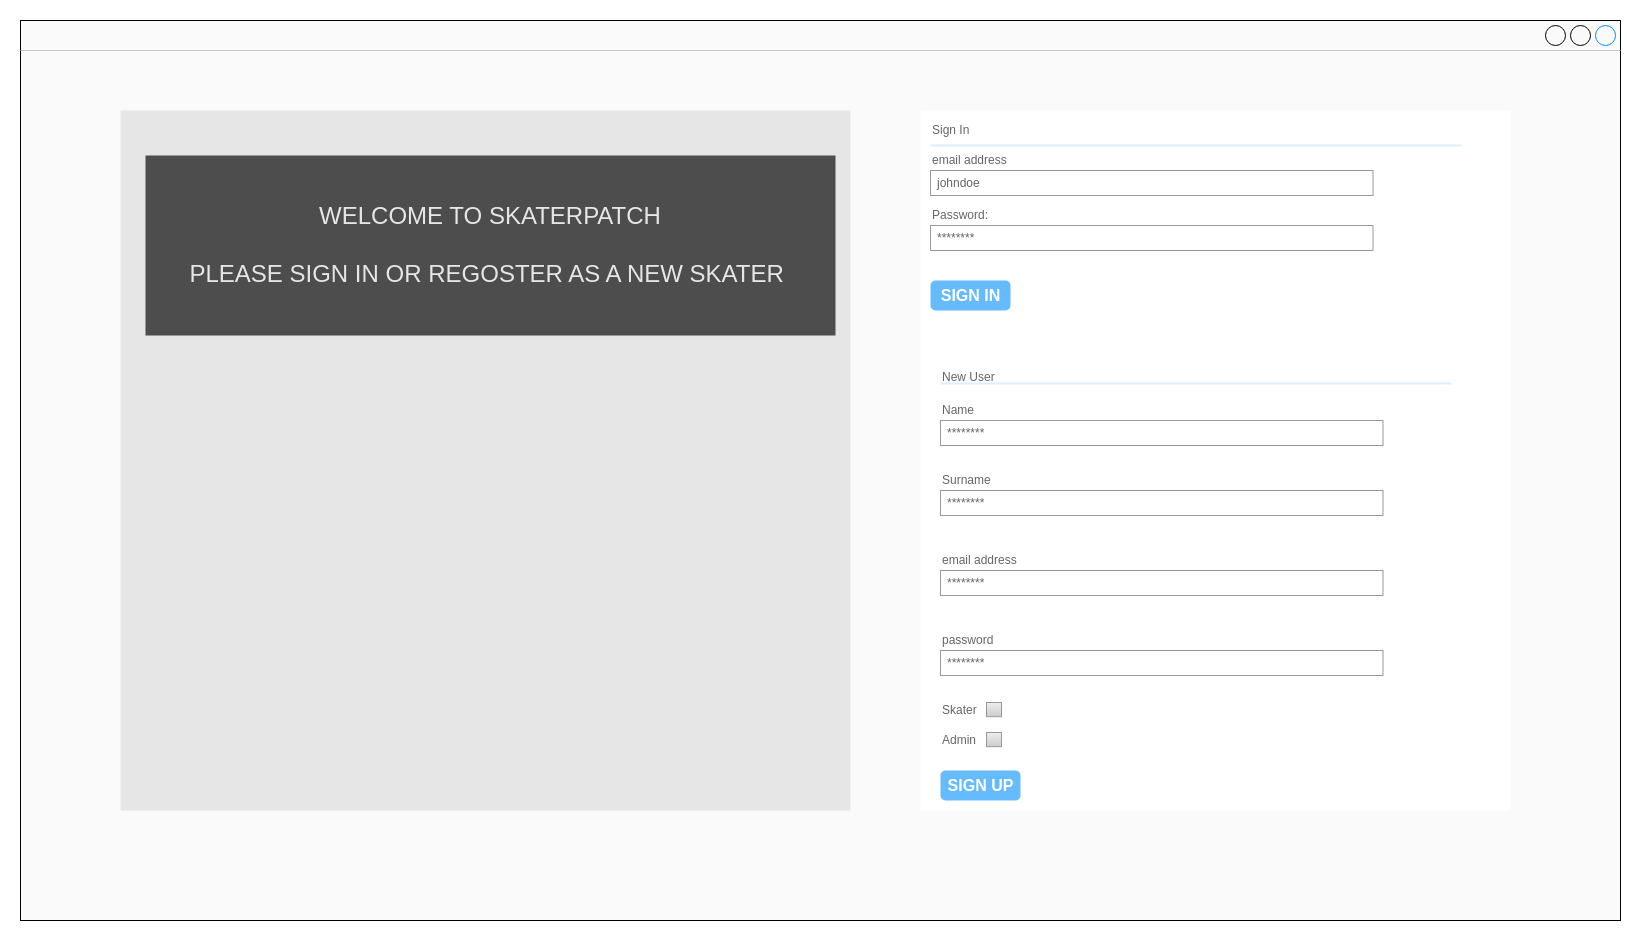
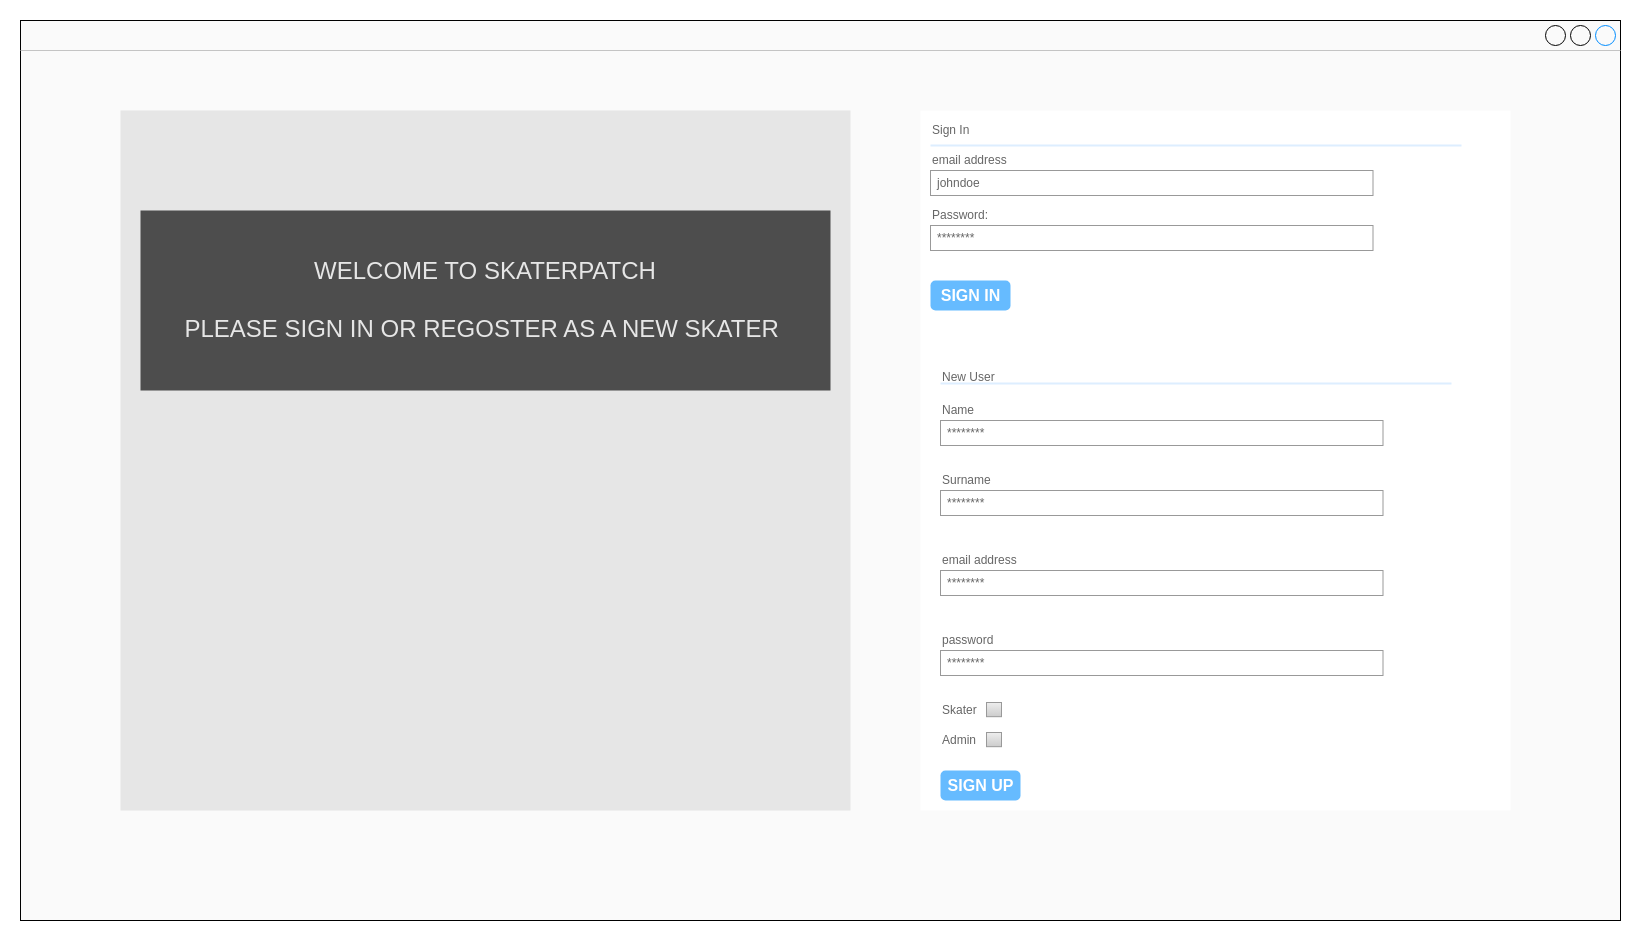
(491, 246) -> (486, 301)
